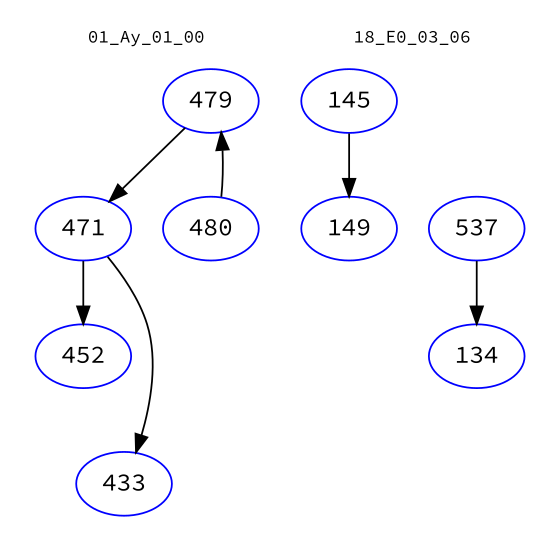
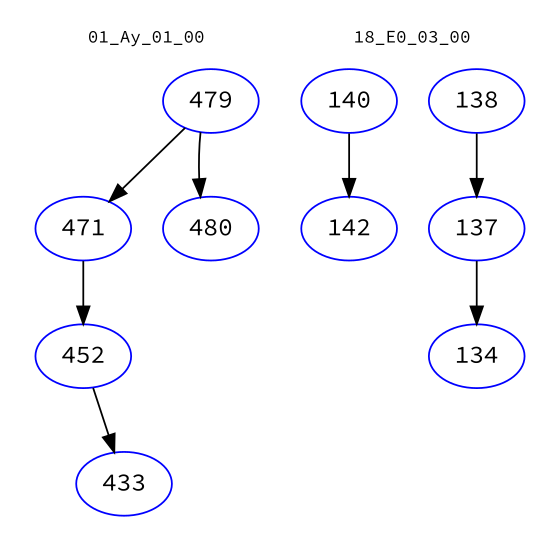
(413, 38) -> (413, 38)
(349, 101) -> (349, 101)
none -> (477, 101)
(223, 174) -> (199, 156)
(349, 229) -> (349, 229)
(477, 229) -> (477, 229)
(151, 341) -> (101, 412)
